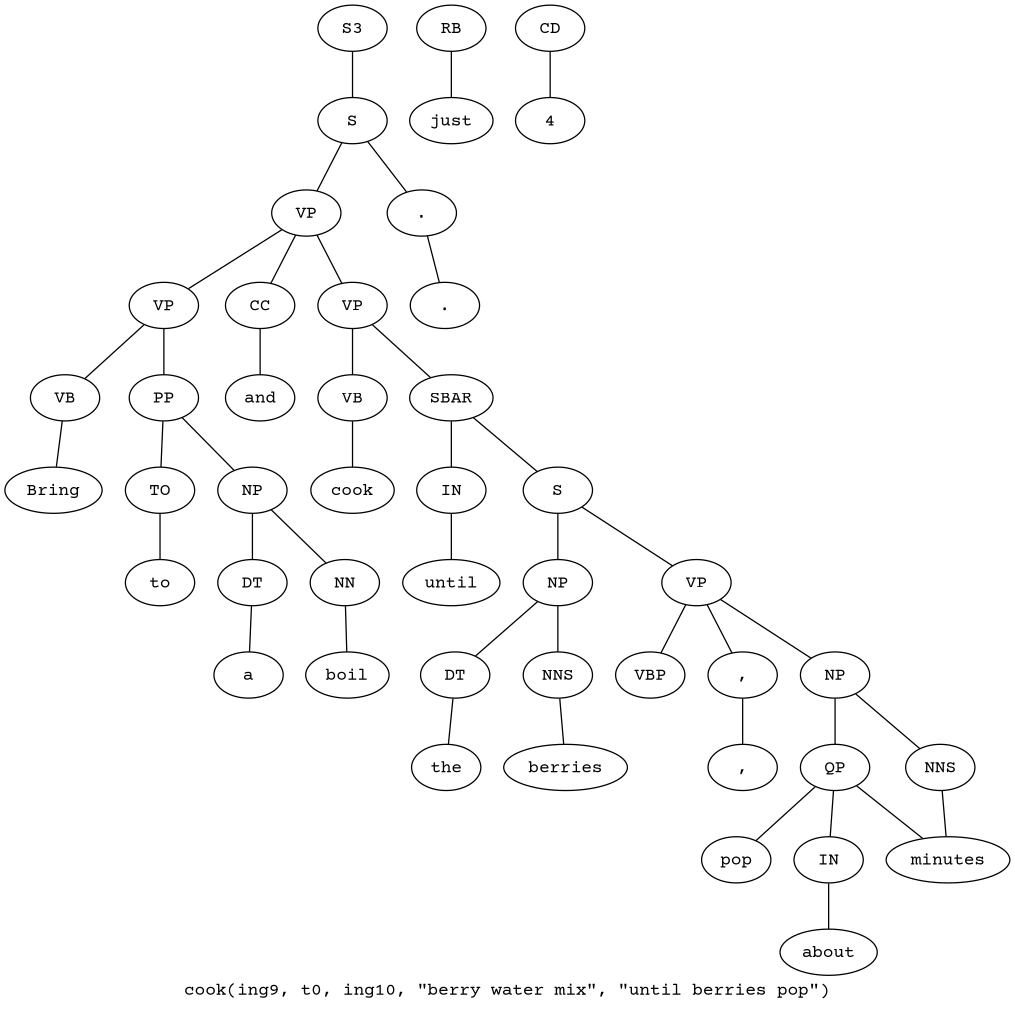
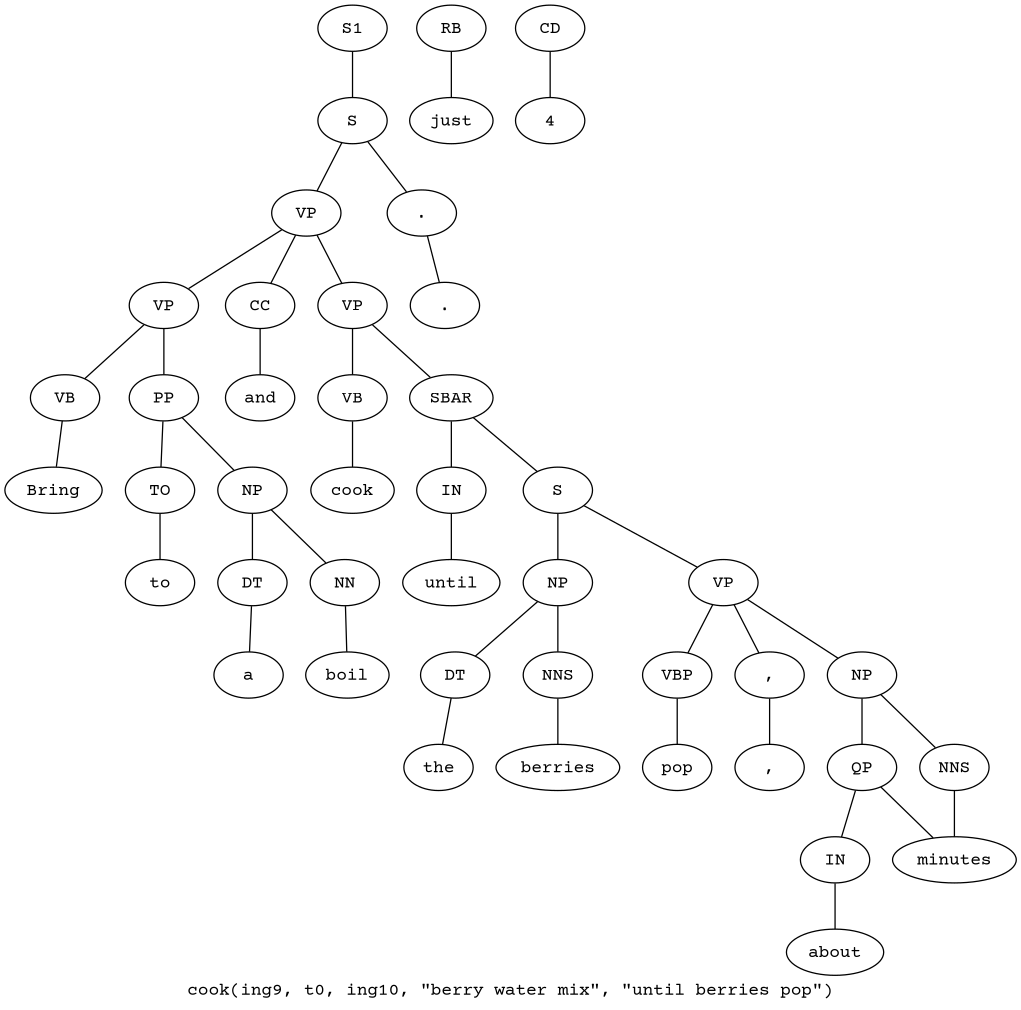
(353, 28) -> (353, 28)
(785, 814) -> (677, 721)
